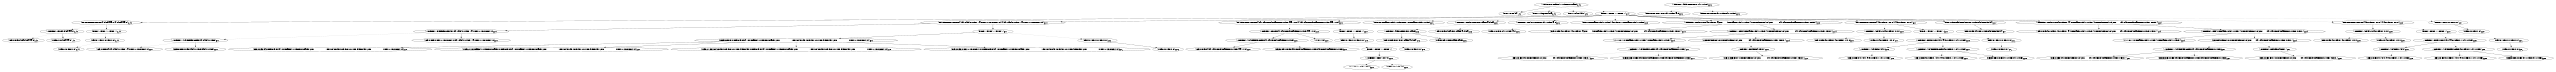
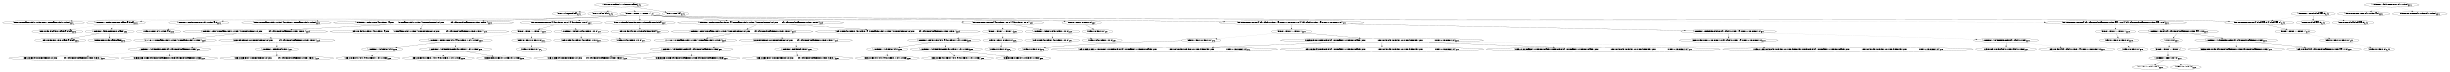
(85, 27) -> (2287, 18)
